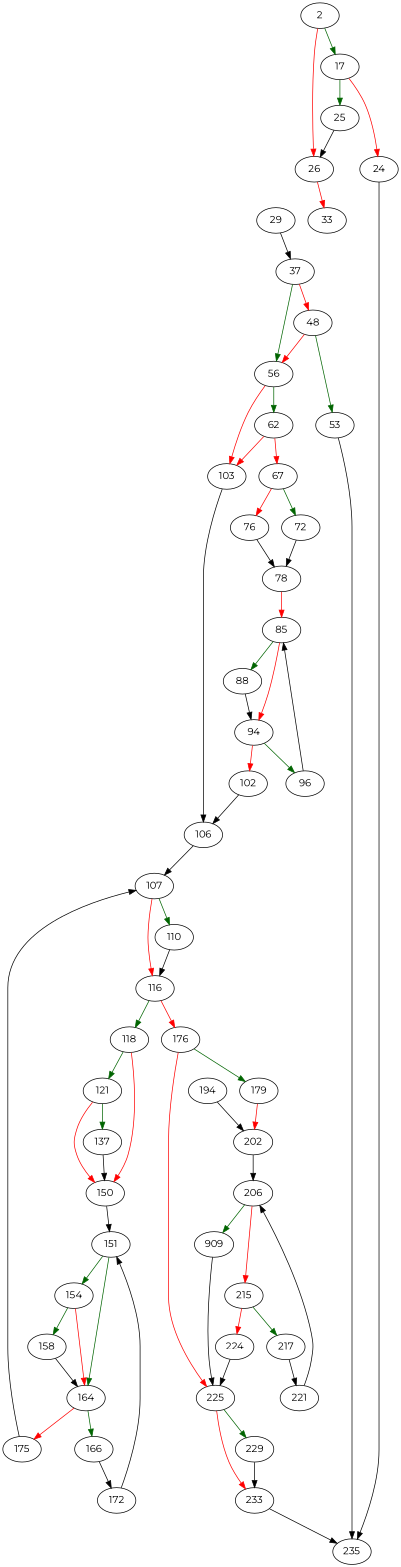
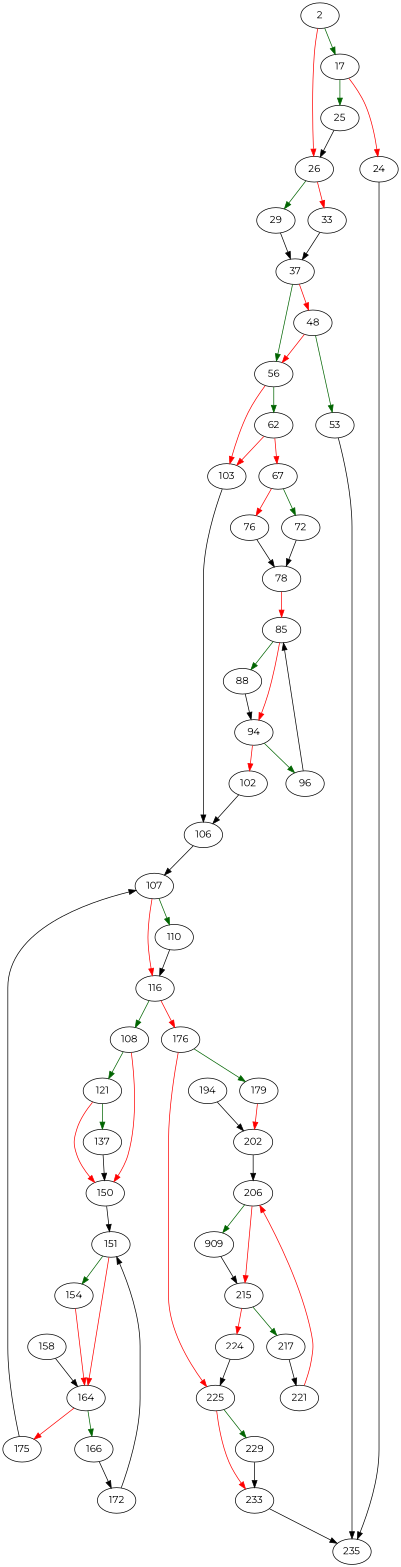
none -> (297, 192)
none -> (313, 243)
(129, 1040) -> (129, 1040)
(301, 1296) -> (301, 1296)
(62, 1318) -> none
(99, 1318) -> (99, 1318)
(208, 1318) -> (227, 1267)
